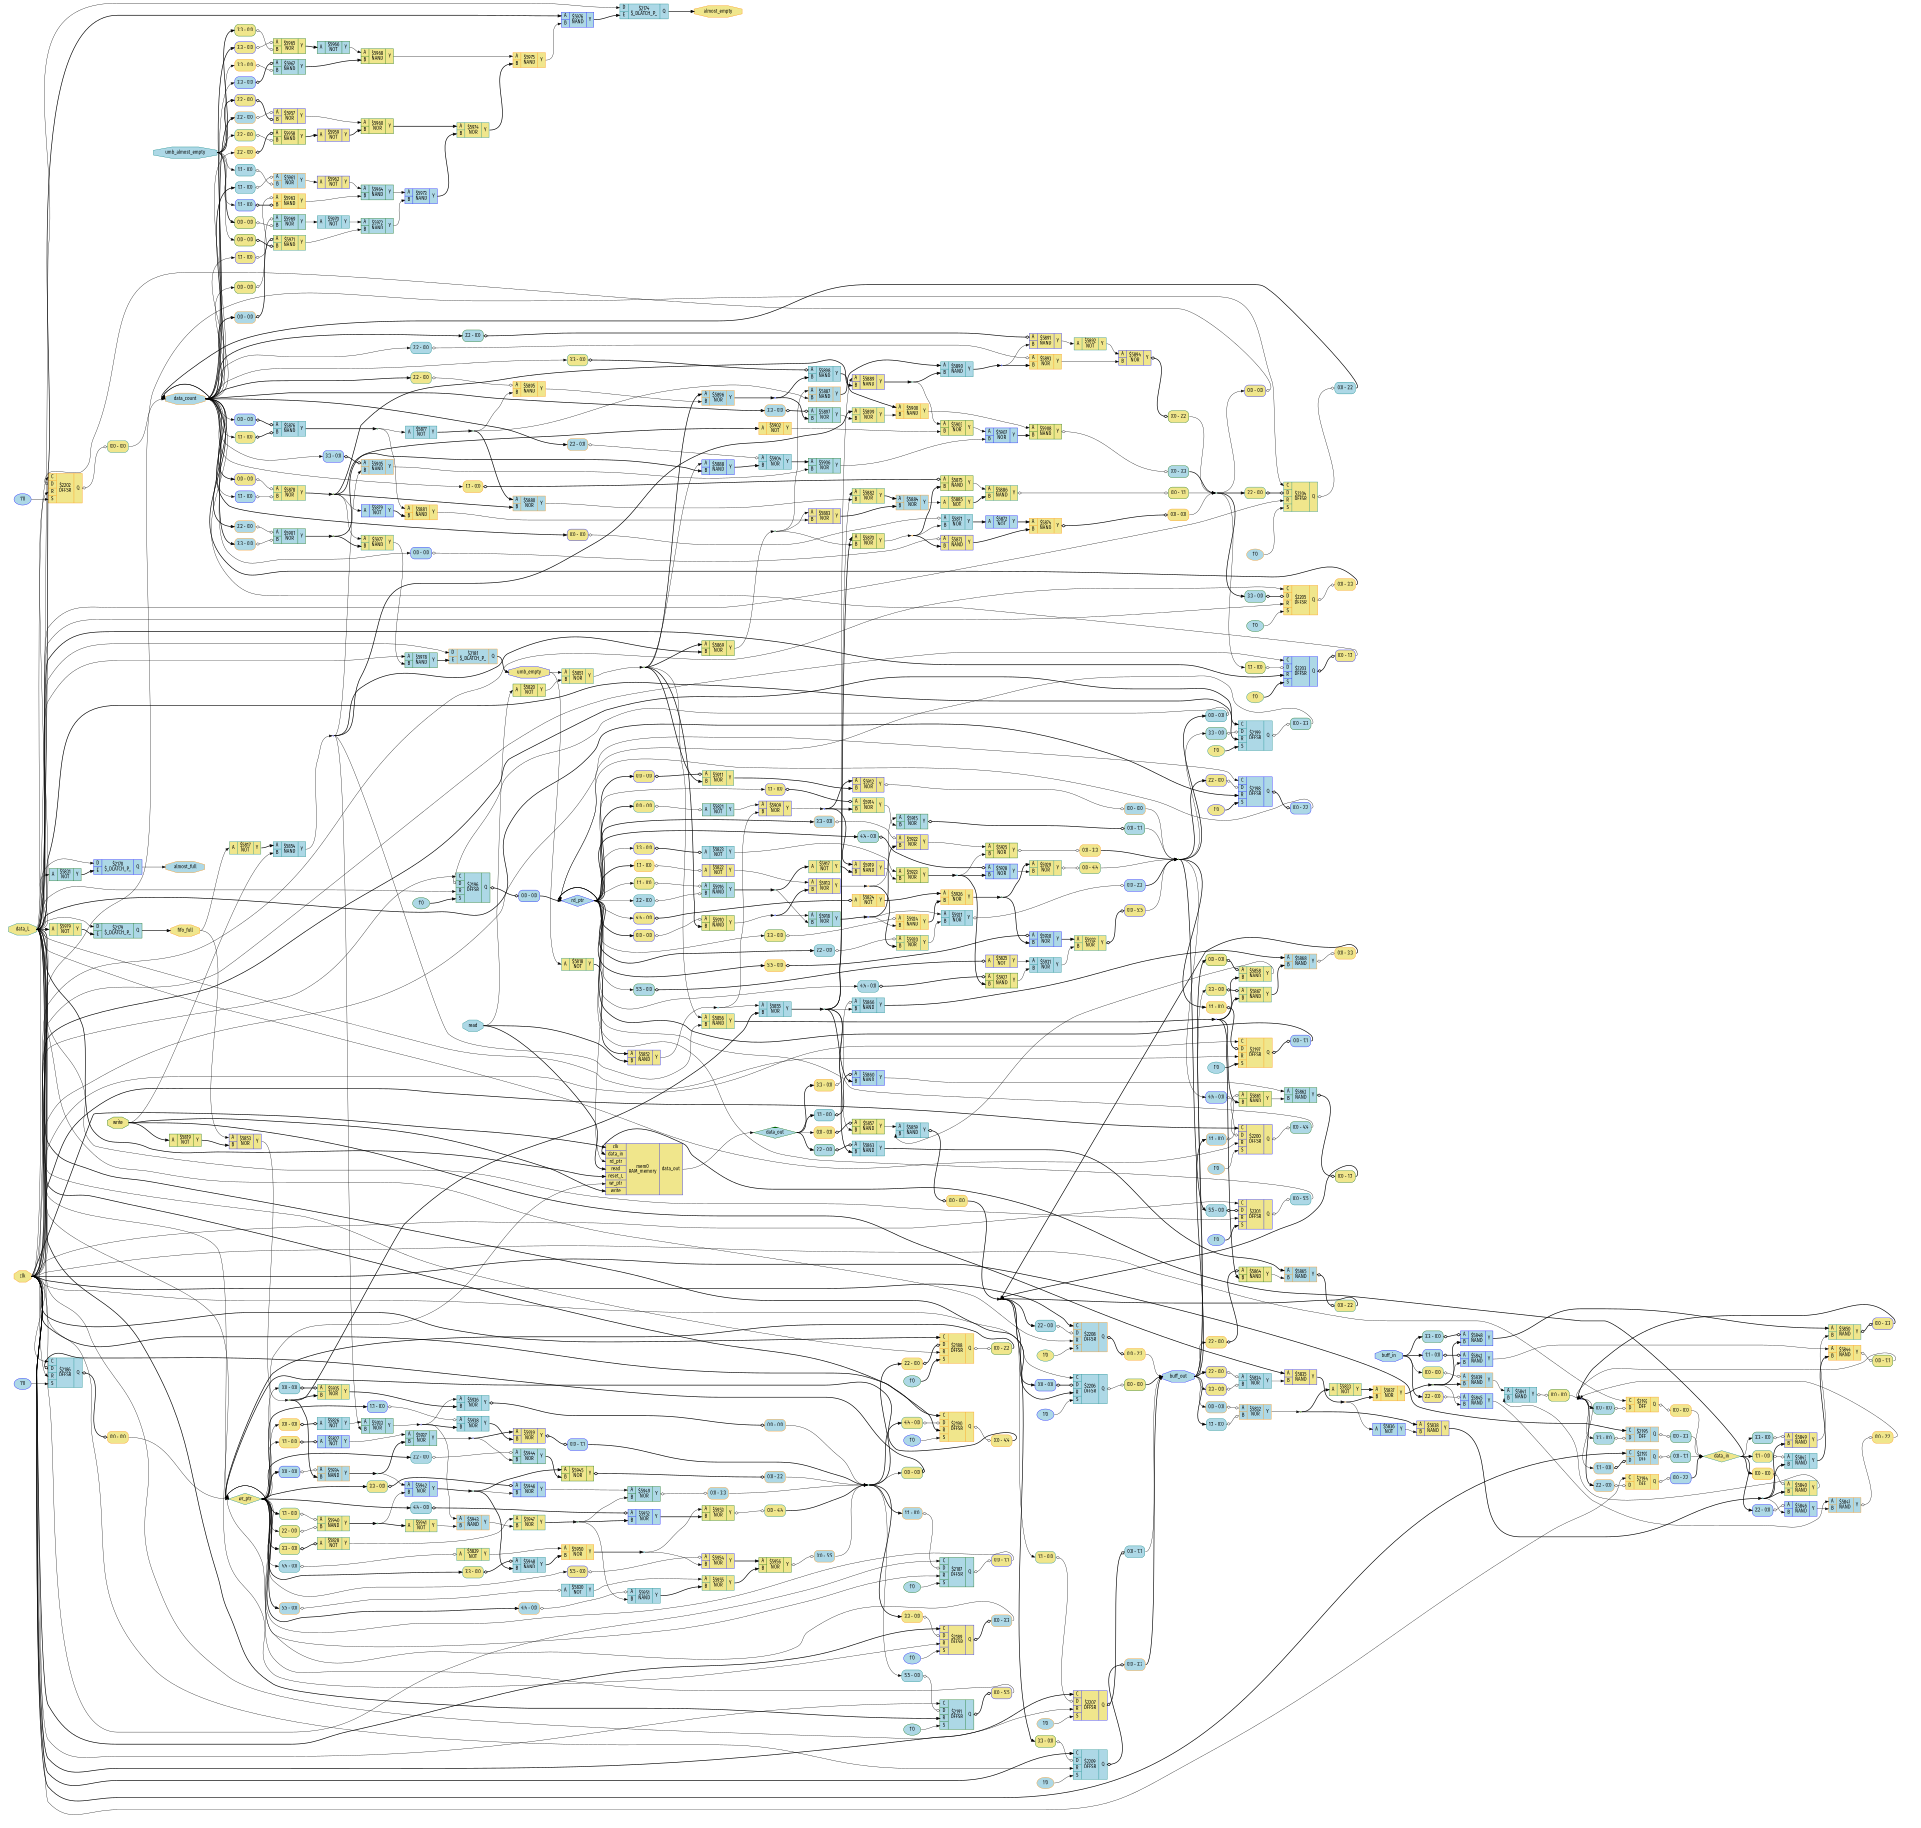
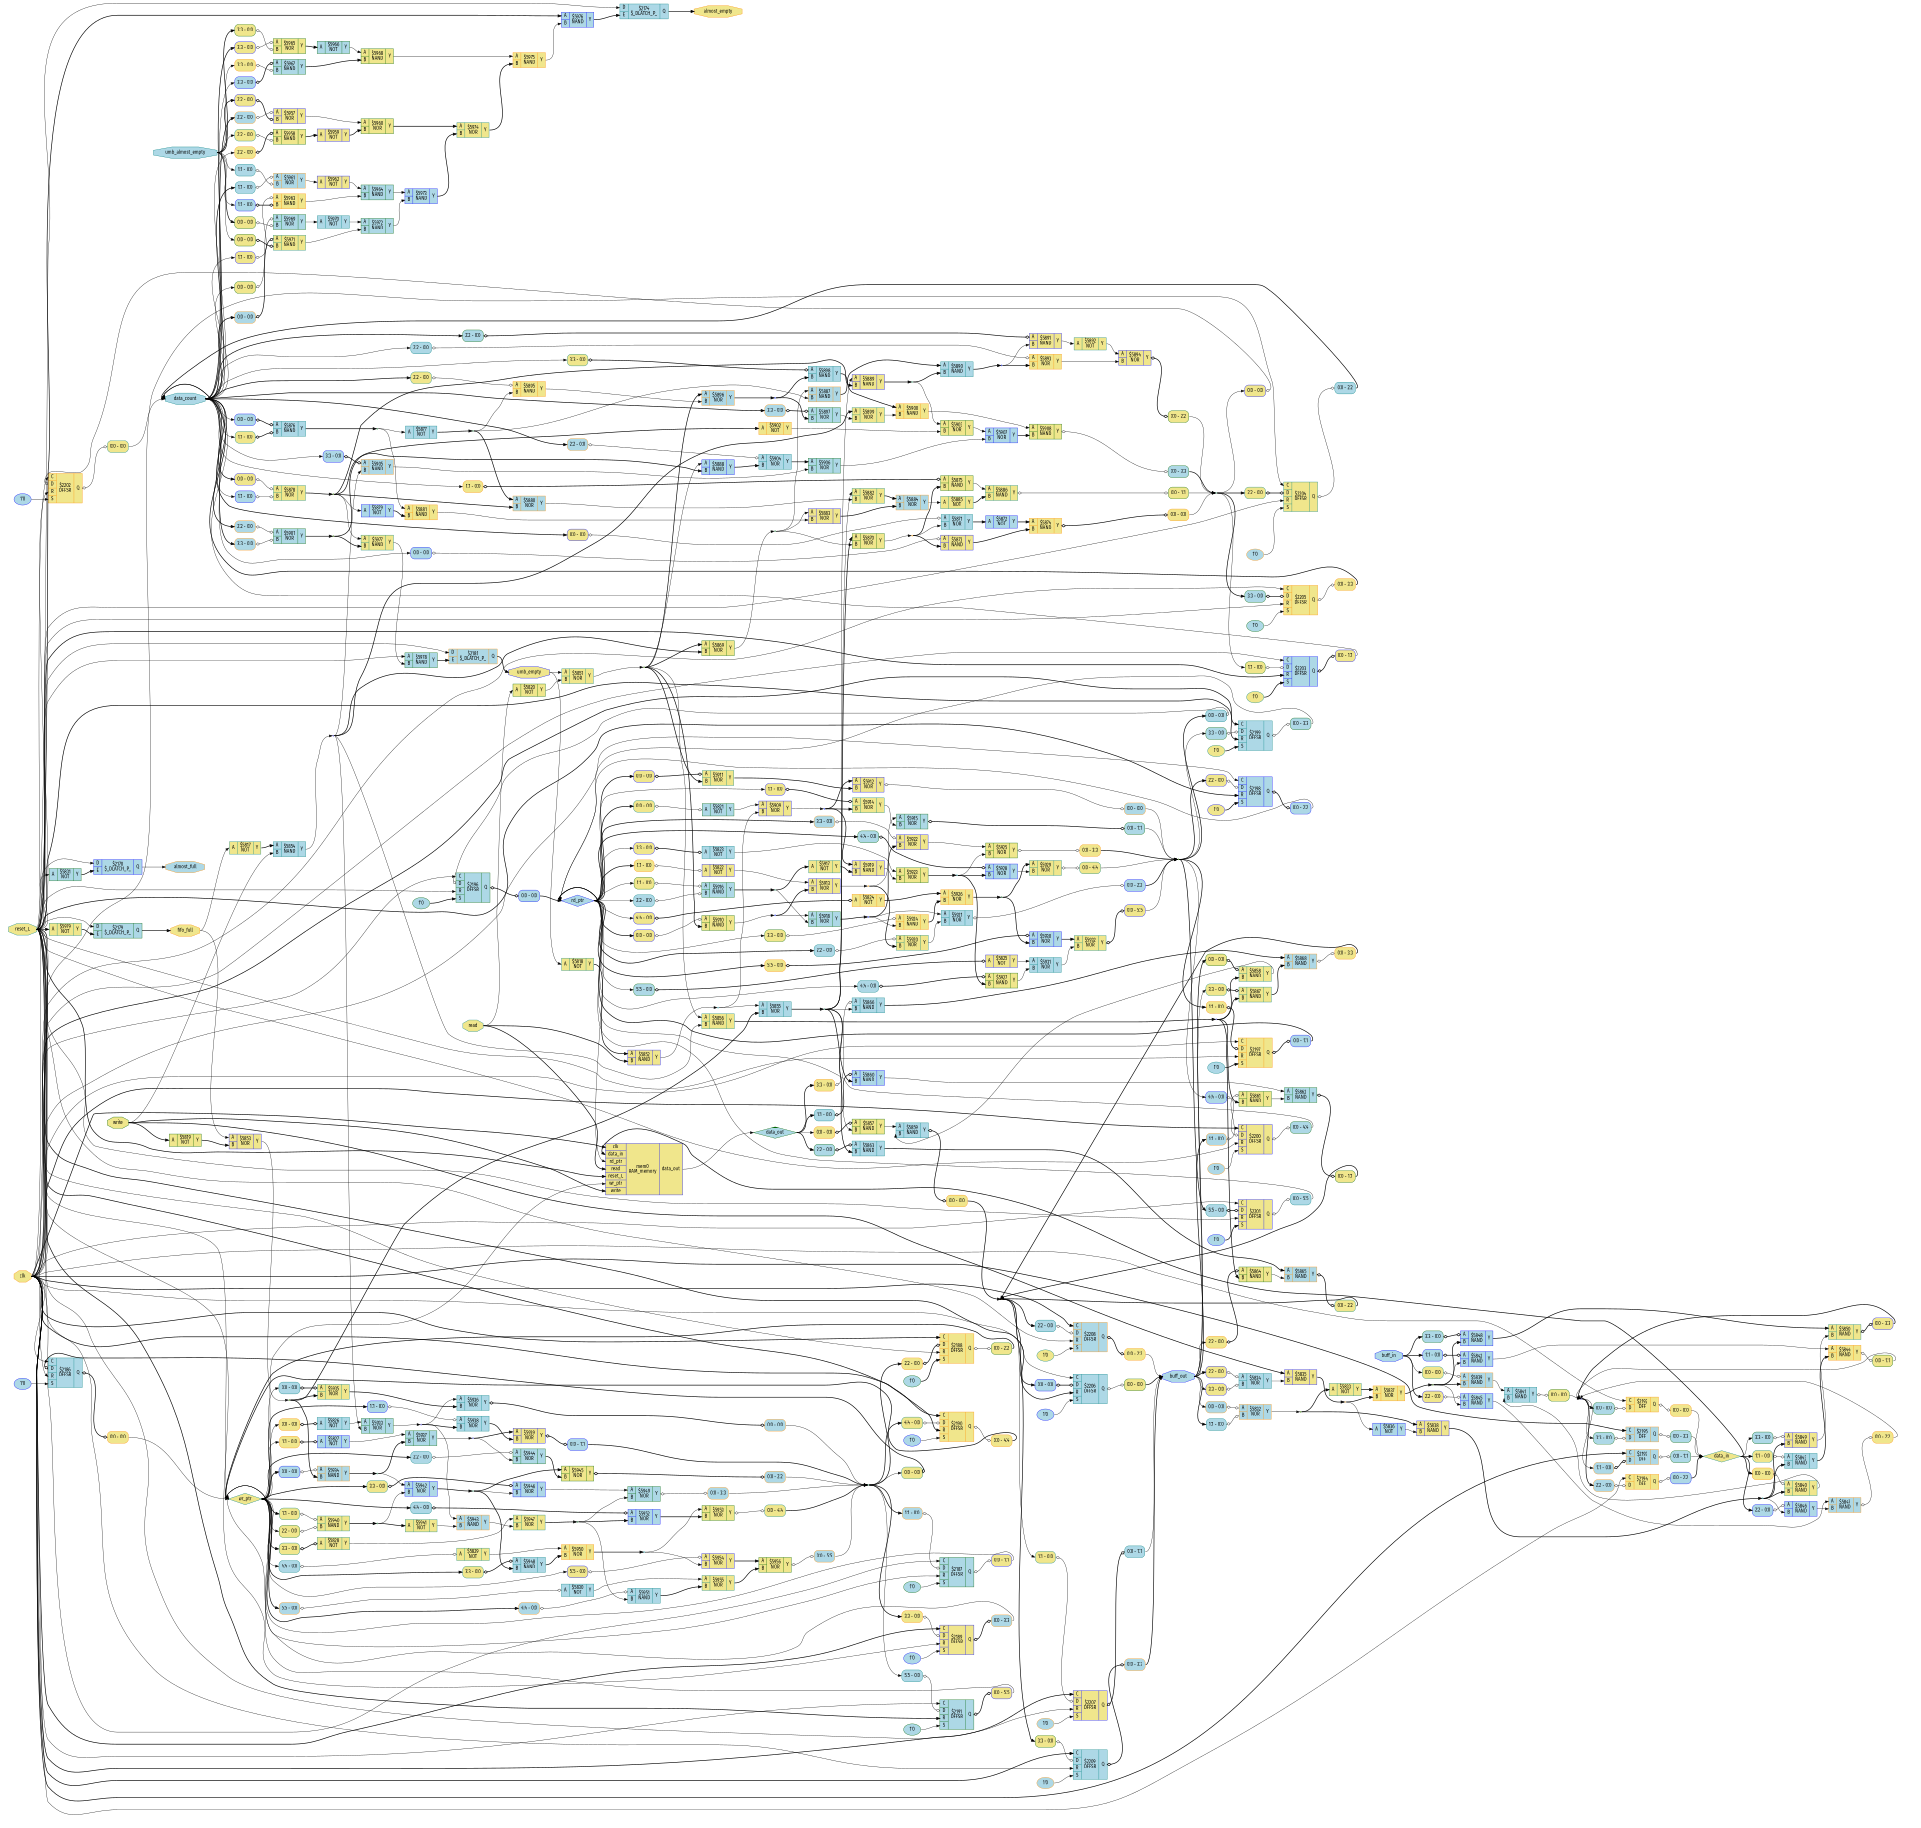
(185, 399) -> (185, 399)
(23, 929) -> (23, 929)
(473, 1026) -> (473, 1026)
